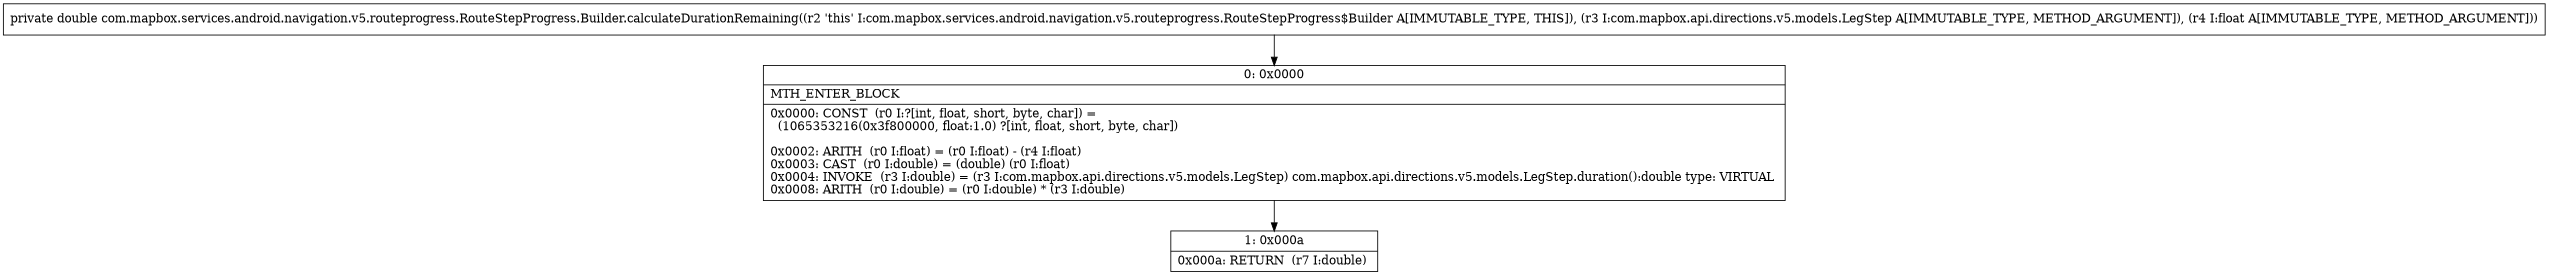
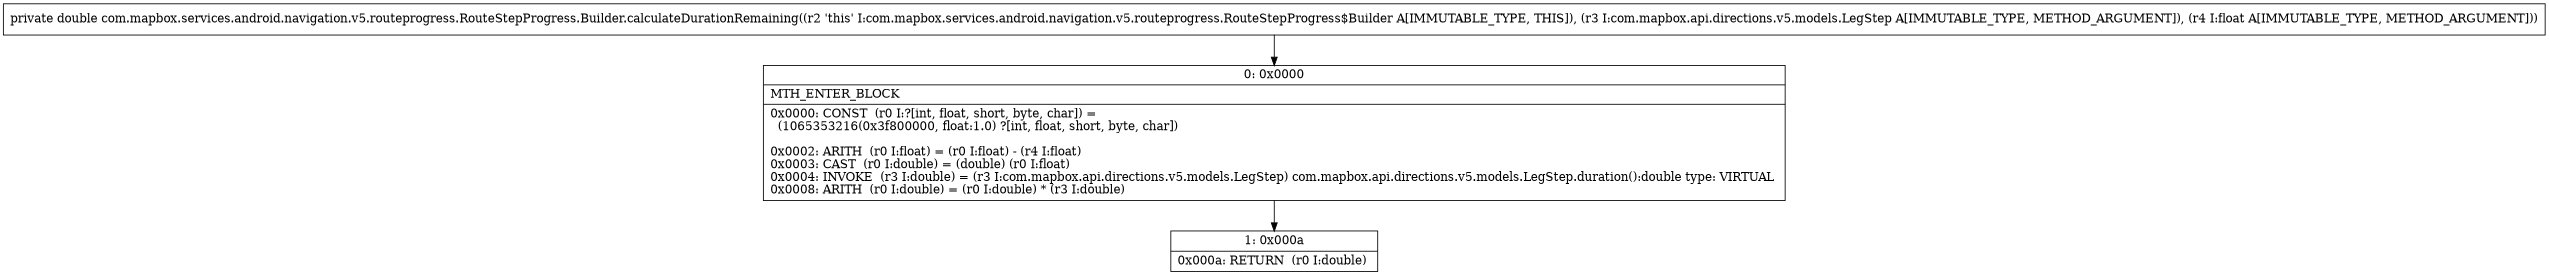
(1274, 261) -> (1274, 261)
